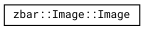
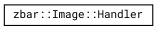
(72, 15) -> (79, 15)
